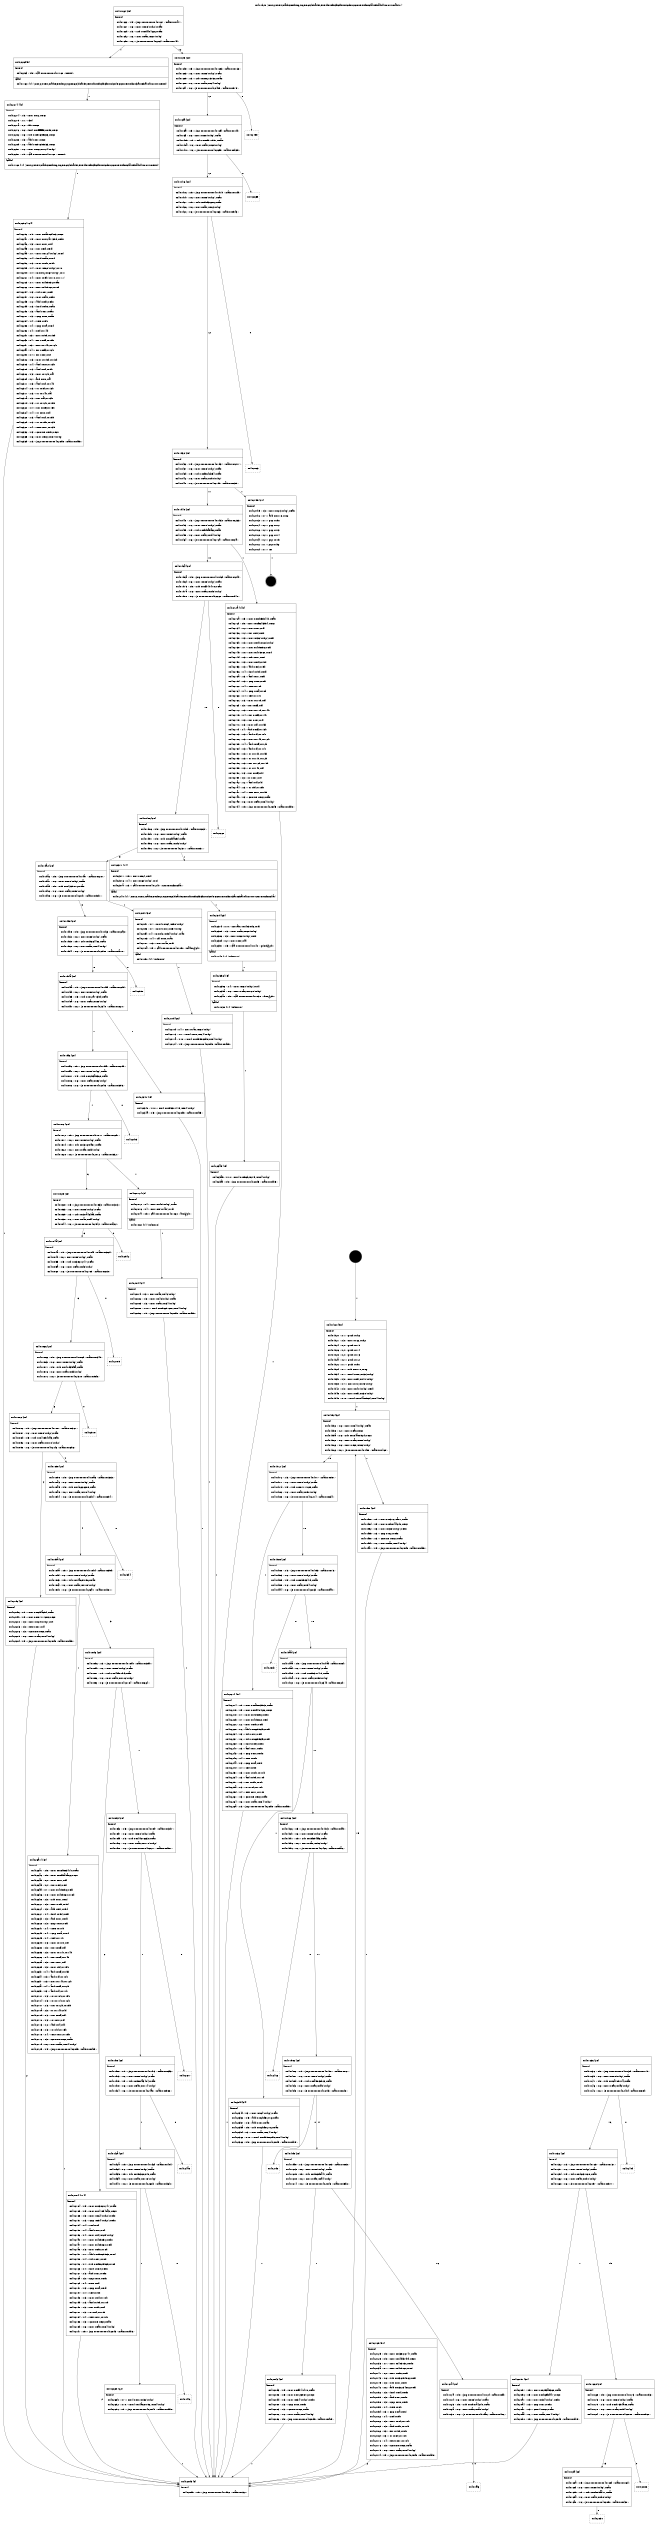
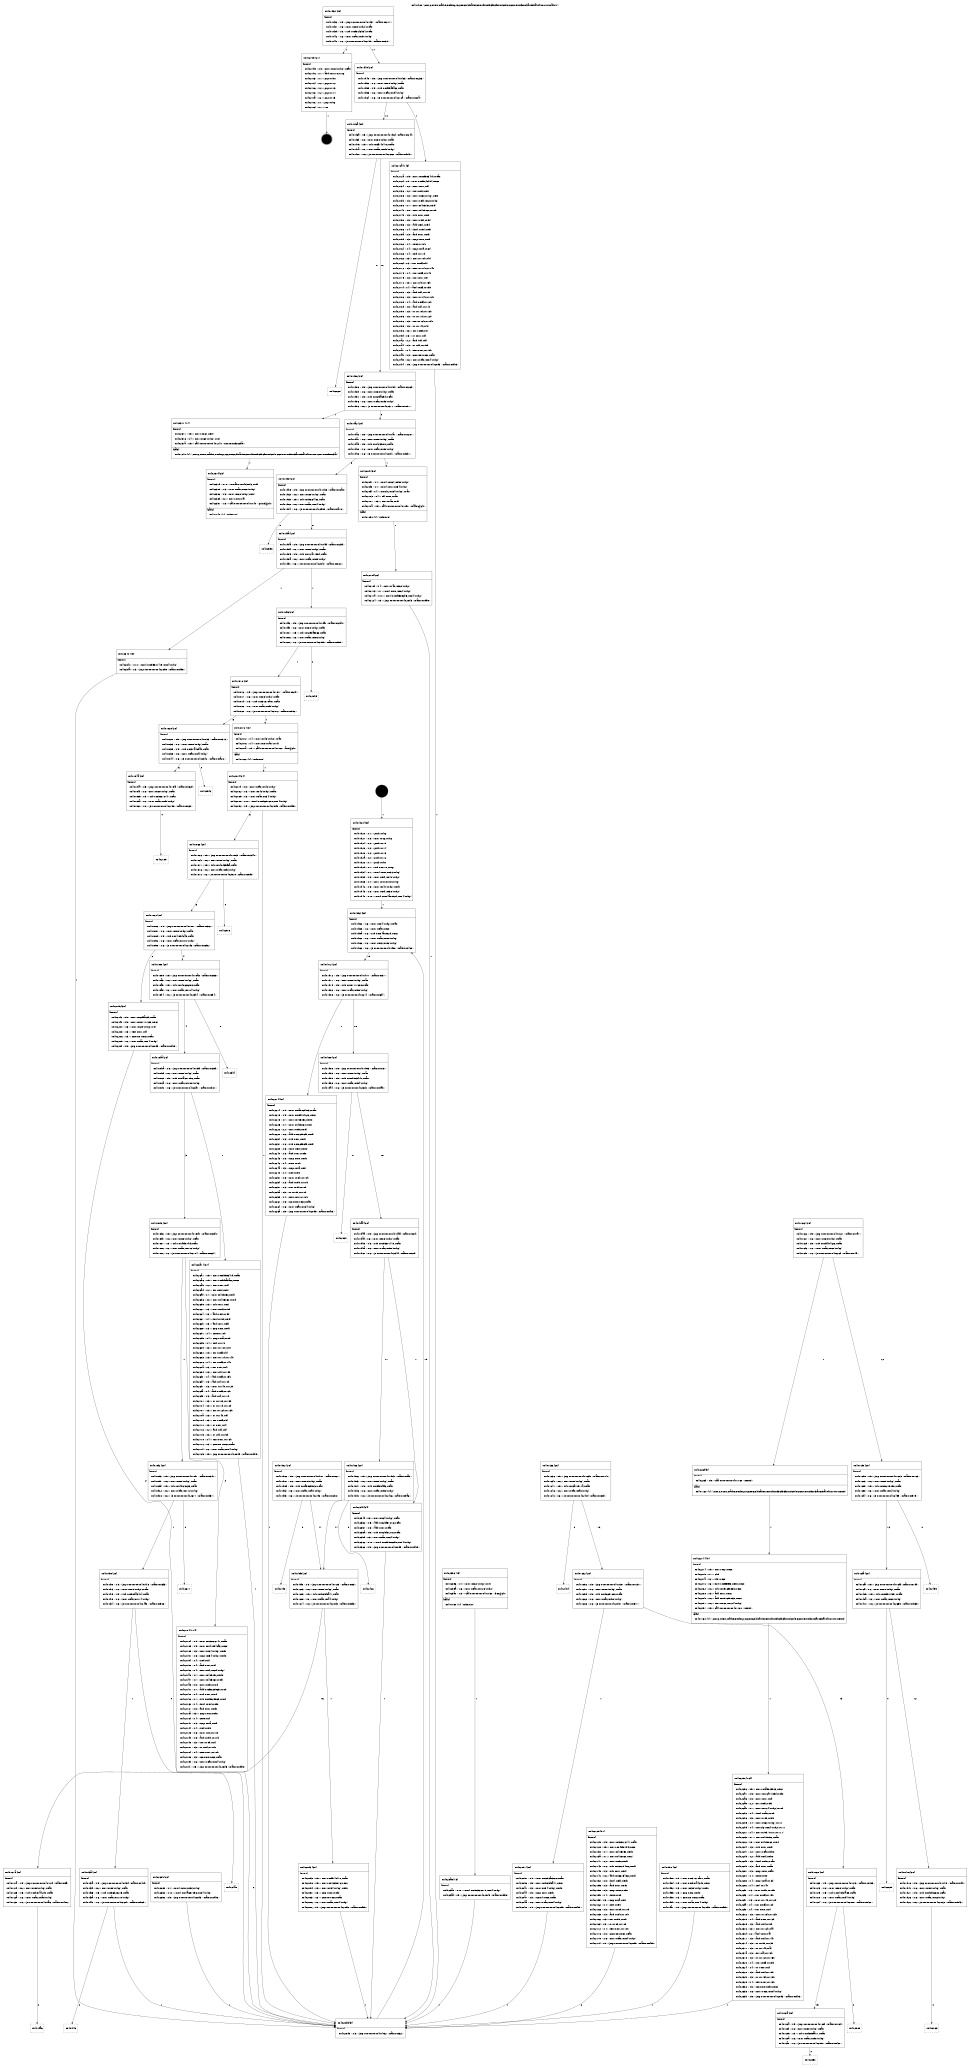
(207, 332) -> none
(243, 965) -> none
(74, 1308) -> (243, 825)
(373, 1479) -> none
(315, 1954) -> (327, 1529)
(140, 2286) -> (190, 2011)
